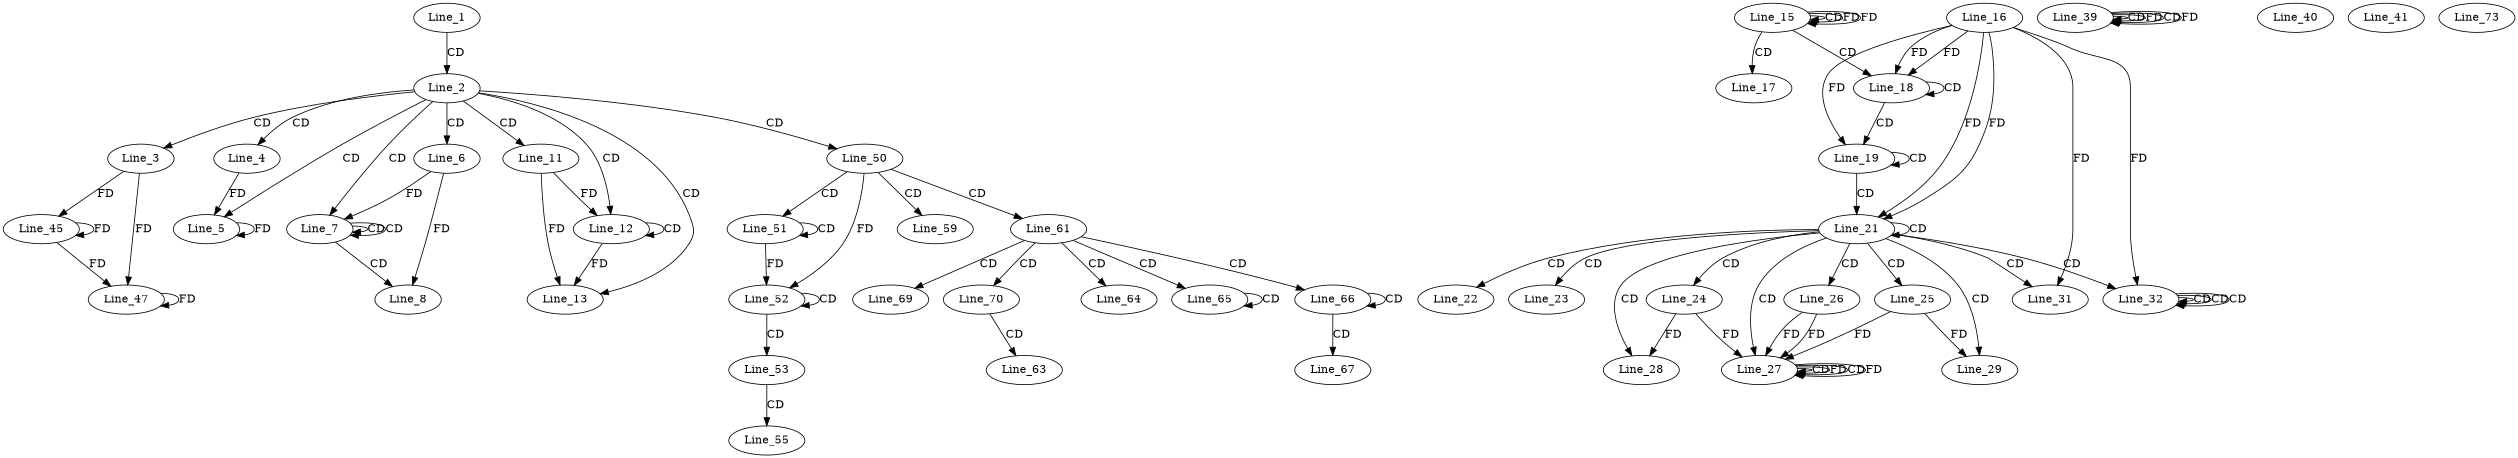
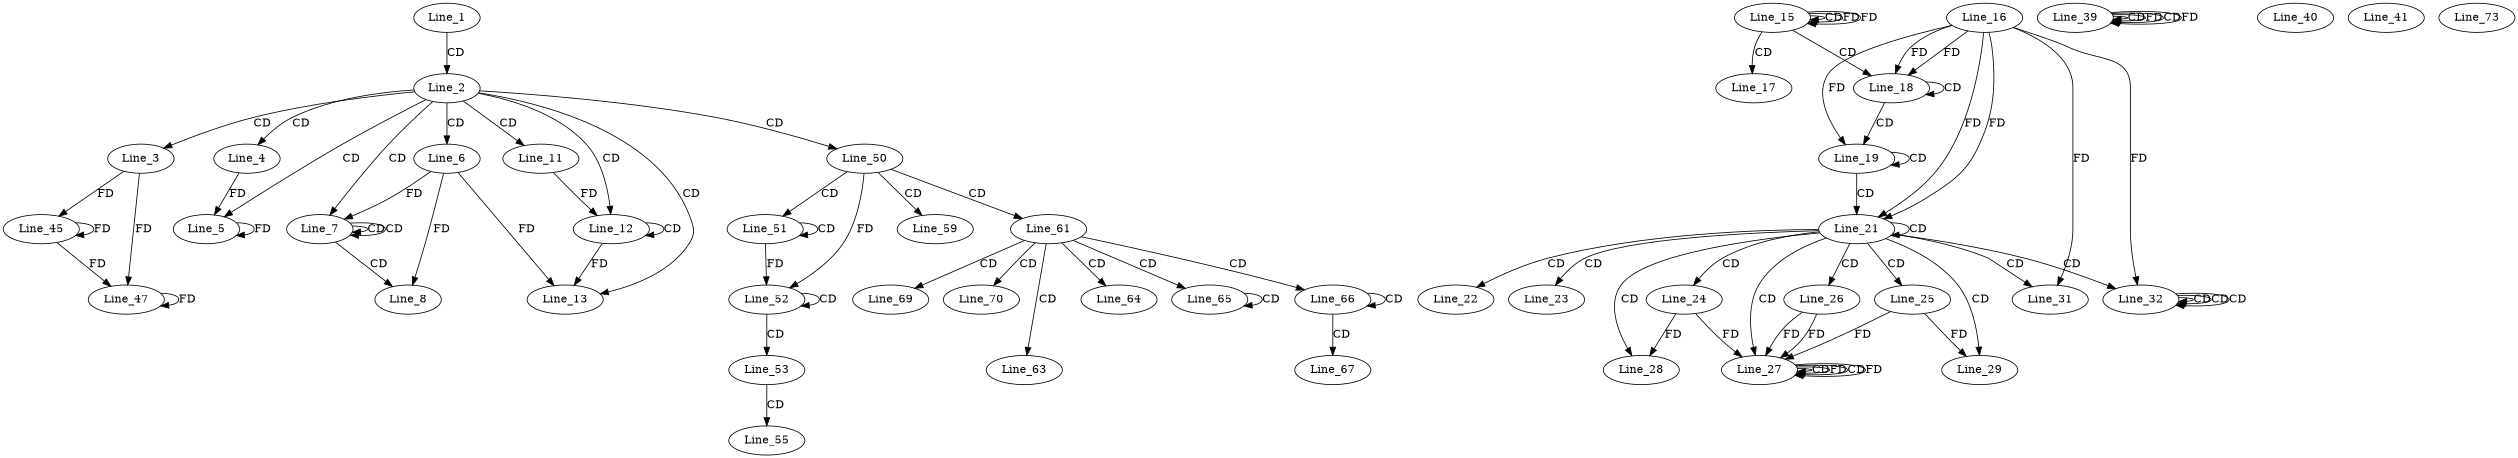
(545, 226) -> (503, 226)
(1001, 331) -> (1037, 295)
